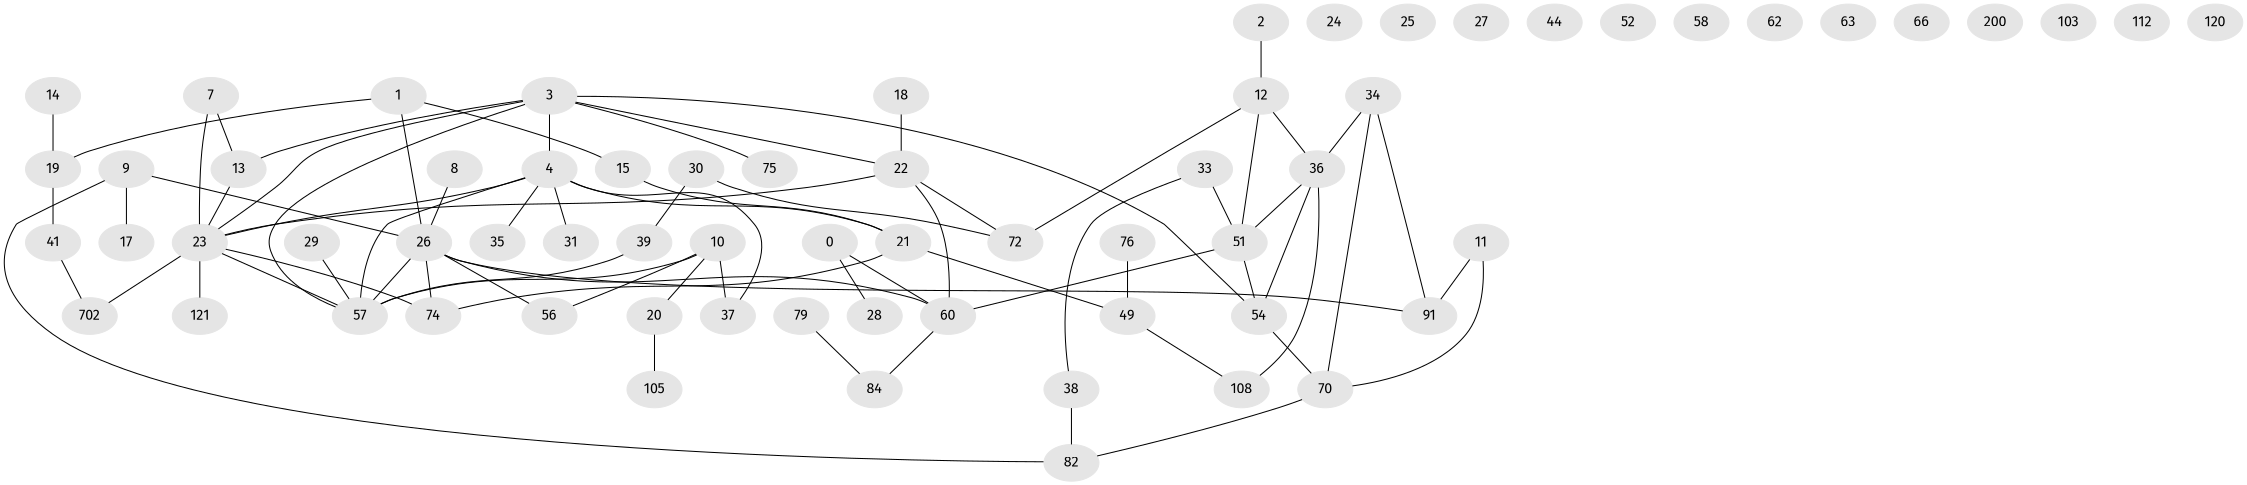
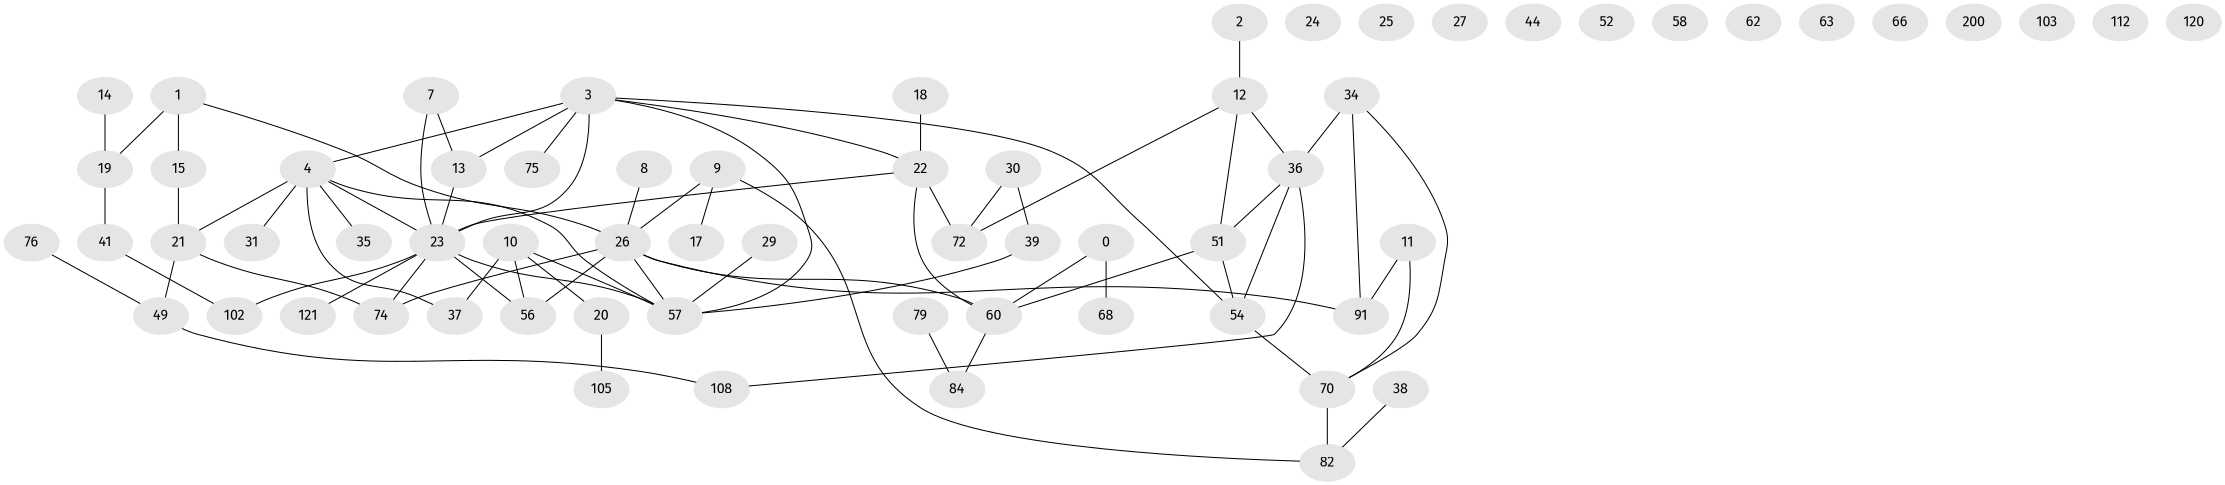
(1205, 169) -> none
none -> (488, 284)
(90, 316) -> (234, 316)
(875, 316) -> (1106, 316)
